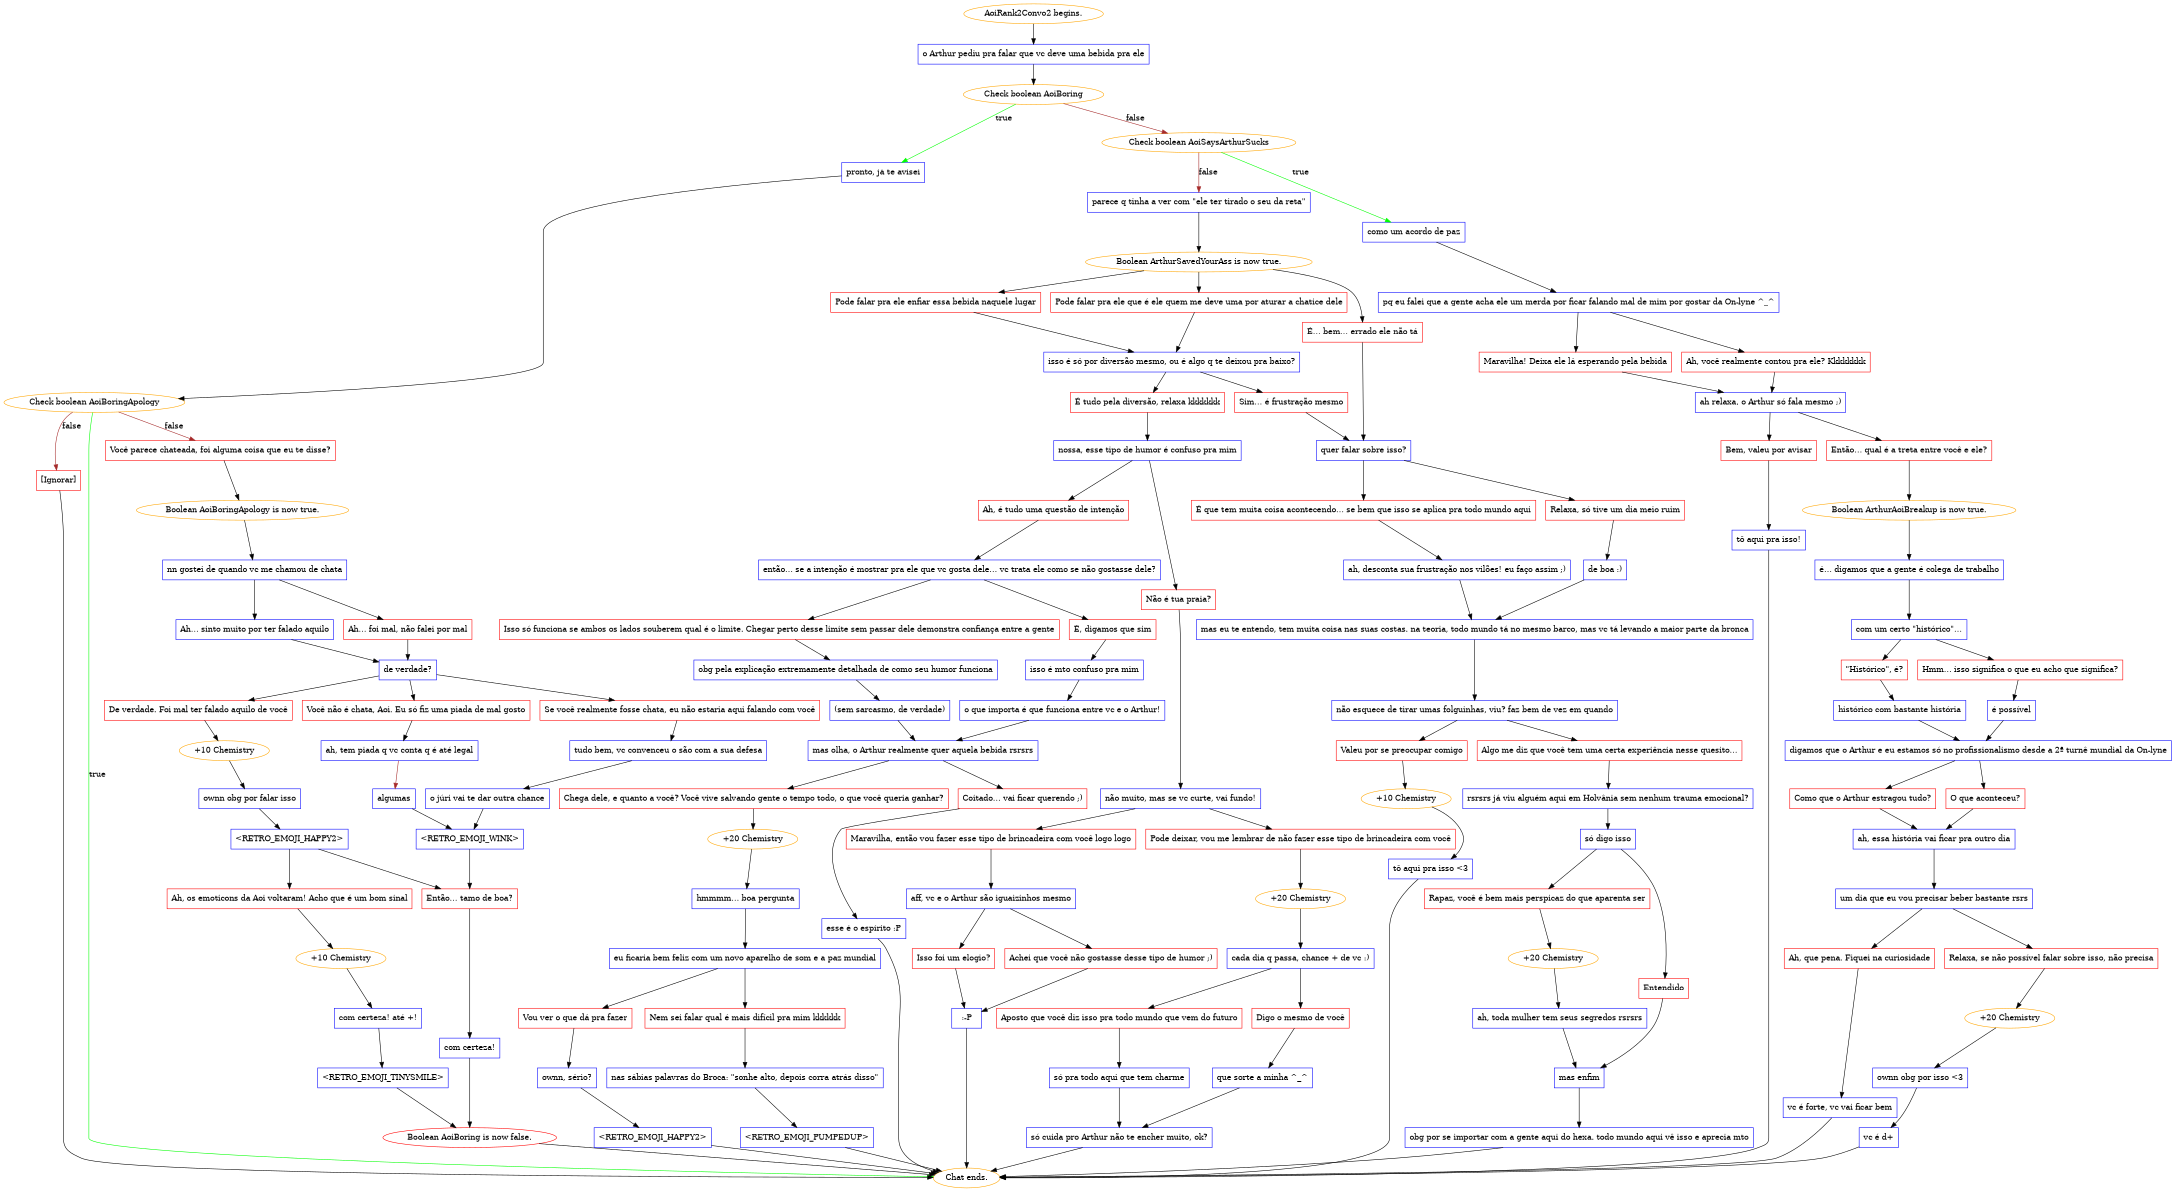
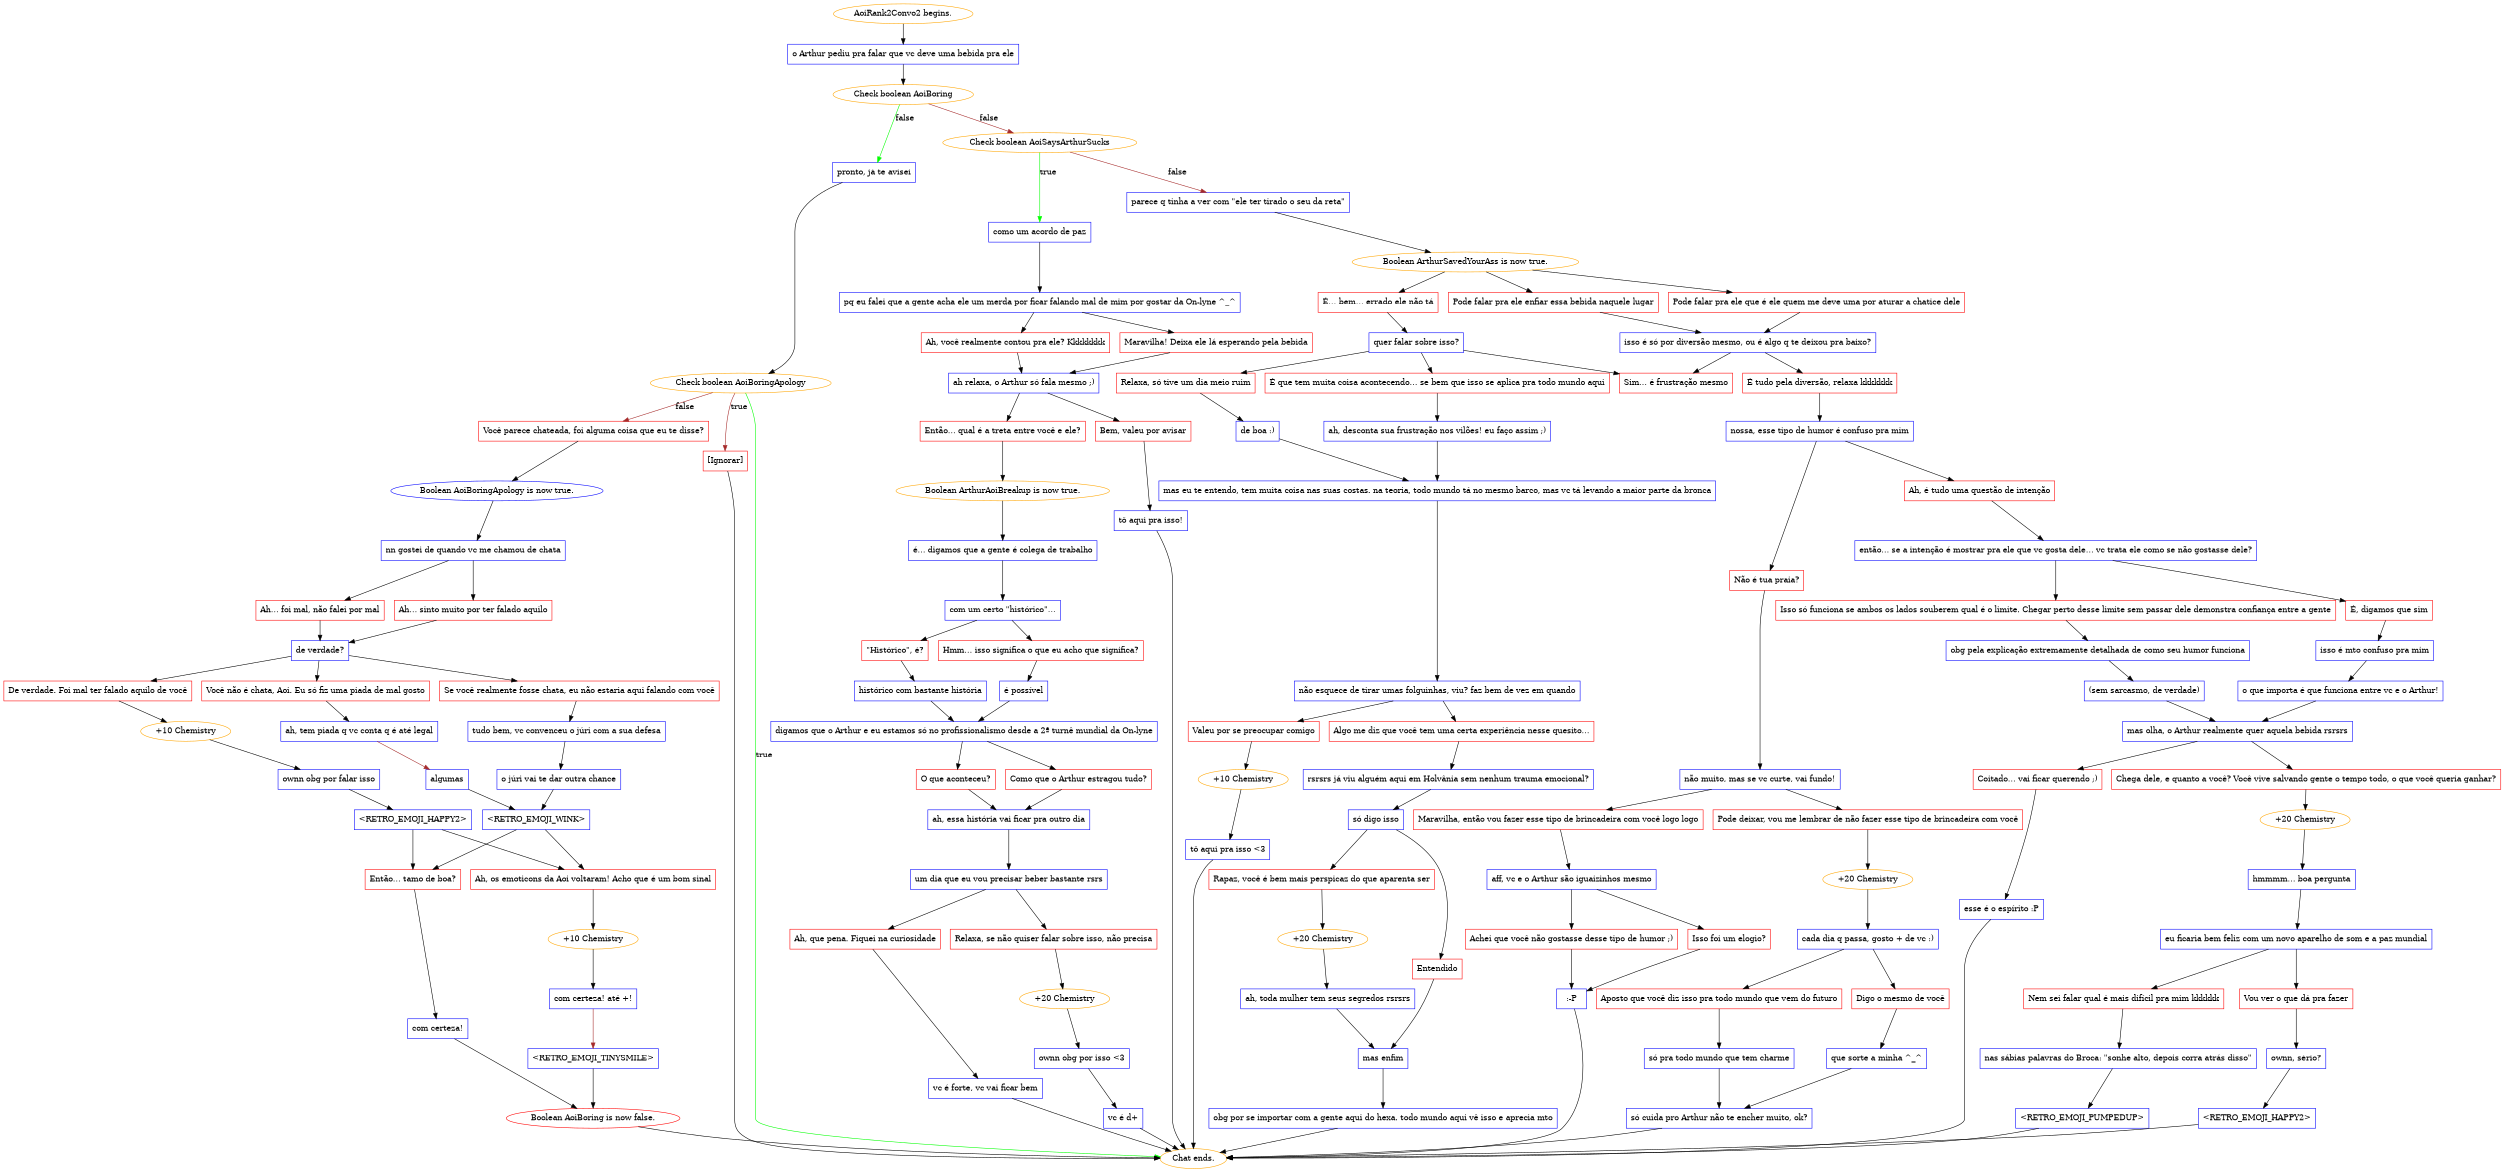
(1004, 119) -> (905, 119)
(1325, 425) -> (1539, 362)
(72, 426) -> (739, 407)
(243, 510) -> (497, 491)
(255, 630) -> (473, 610)
(668, 751) -> (567, 731)
none -> (563, 847)
(1301, 959) -> (1868, 939)
(2051, 959) -> (1054, 939)
(380, 1045) -> (593, 1026)
(1119, 1078) -> (1719, 1059)
